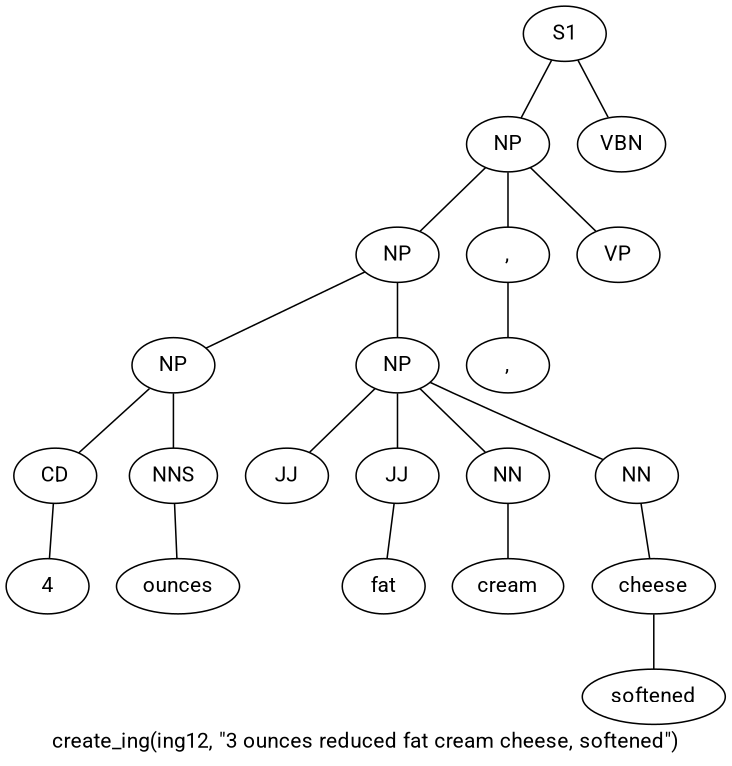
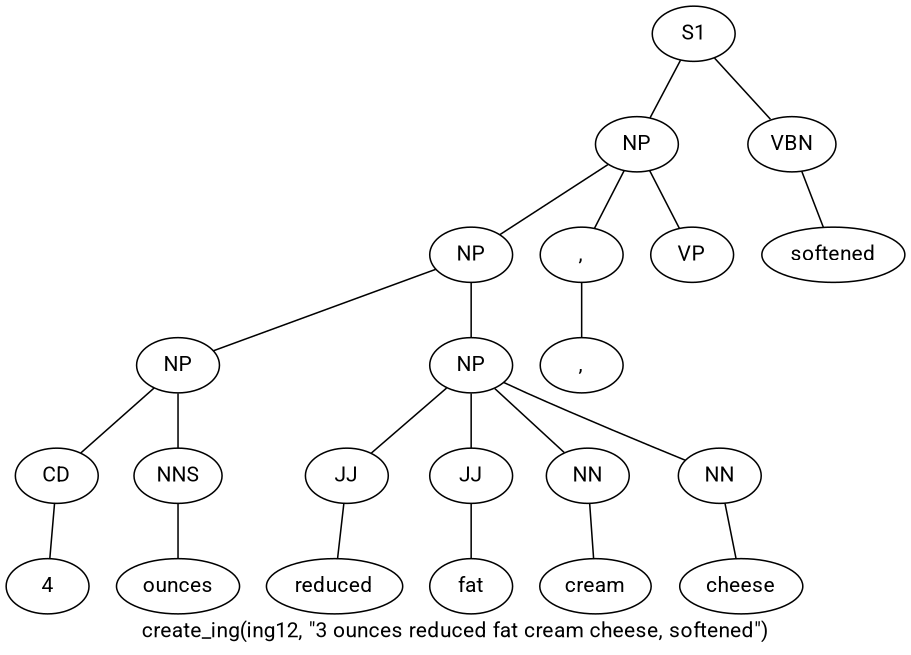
none -> (335, 586)
(654, 642) -> (813, 199)
